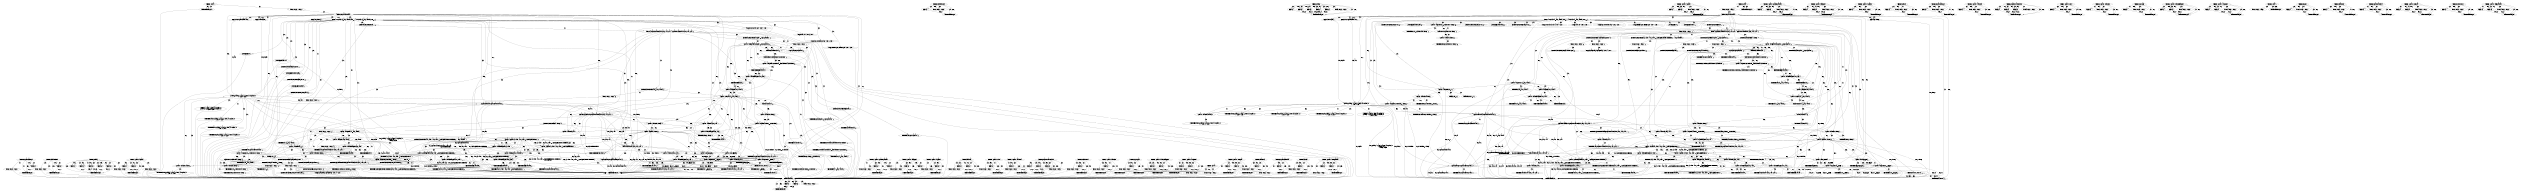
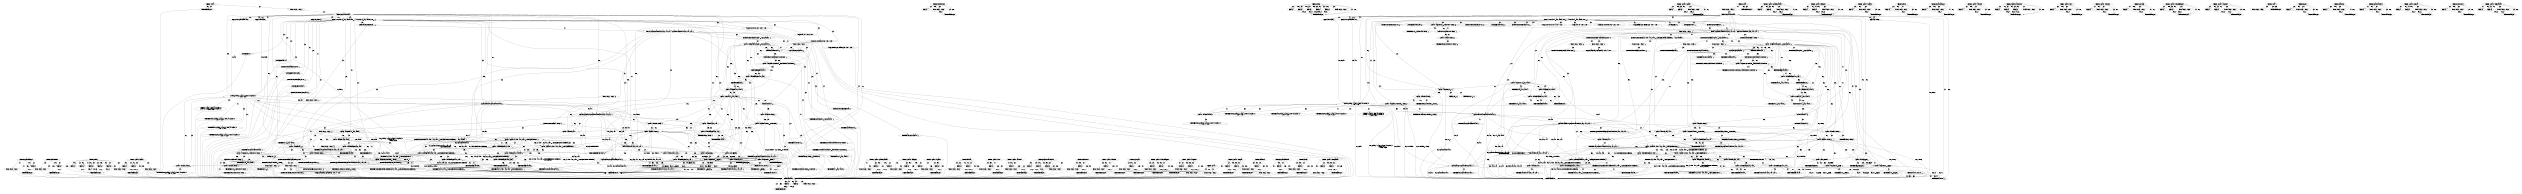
(653, 90) -> none
